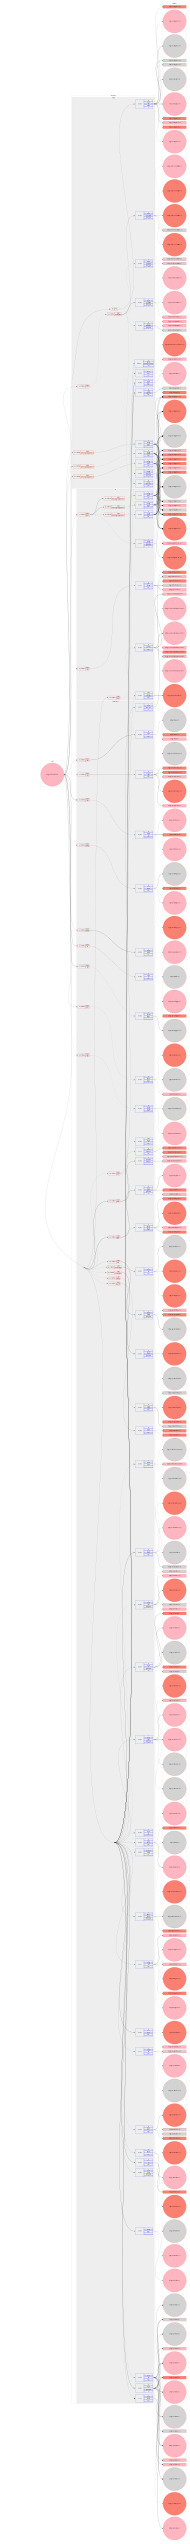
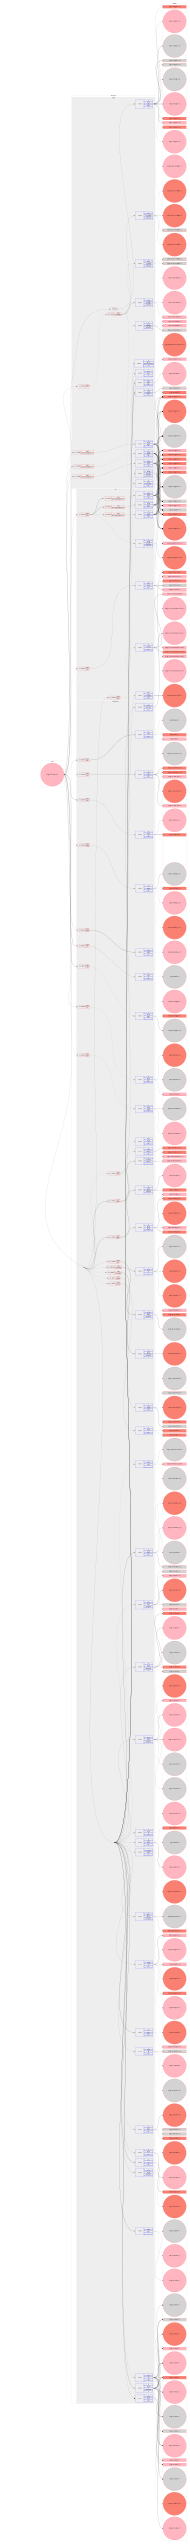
(175, 849) -> none
(175, 2334) -> (175, 2334)
